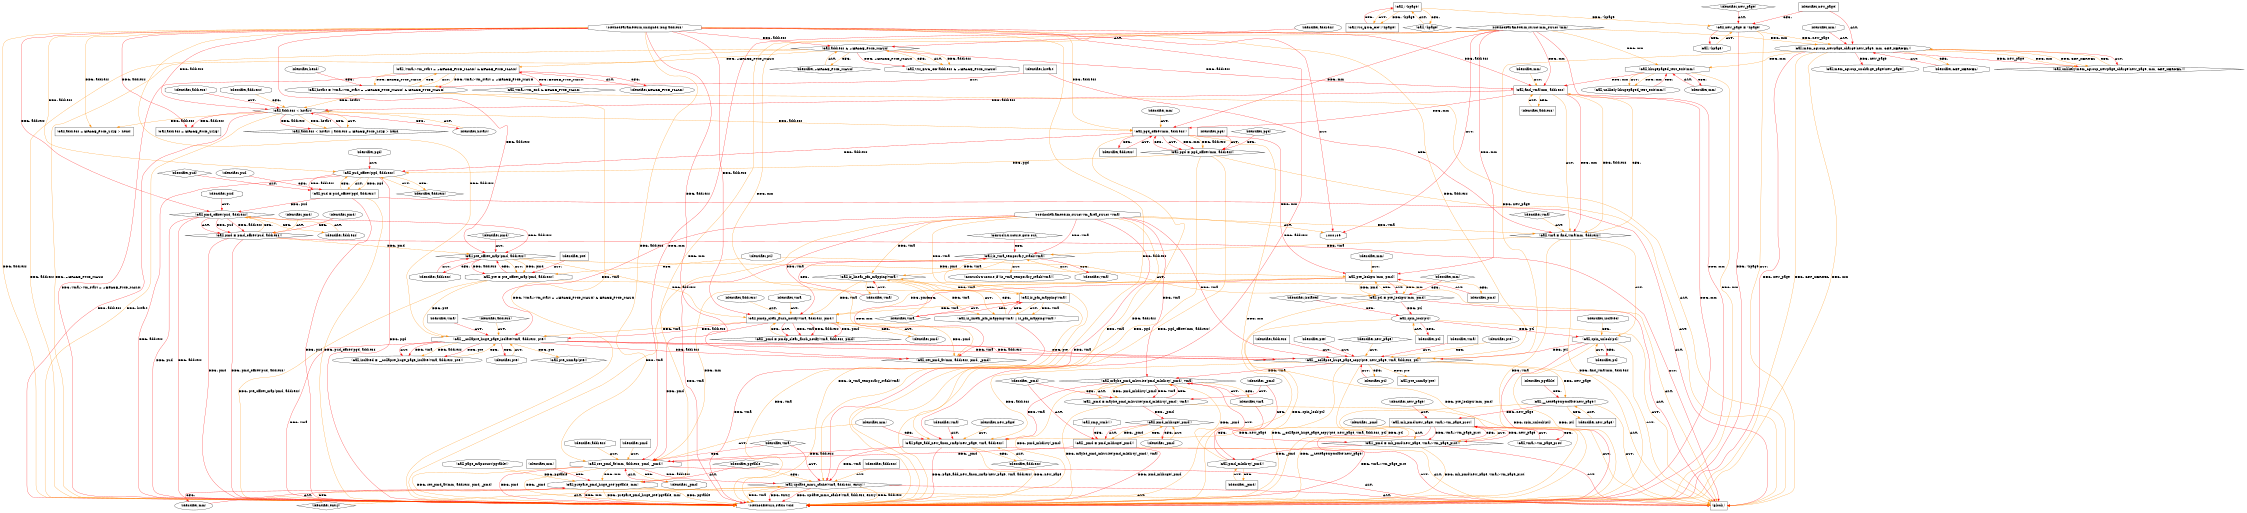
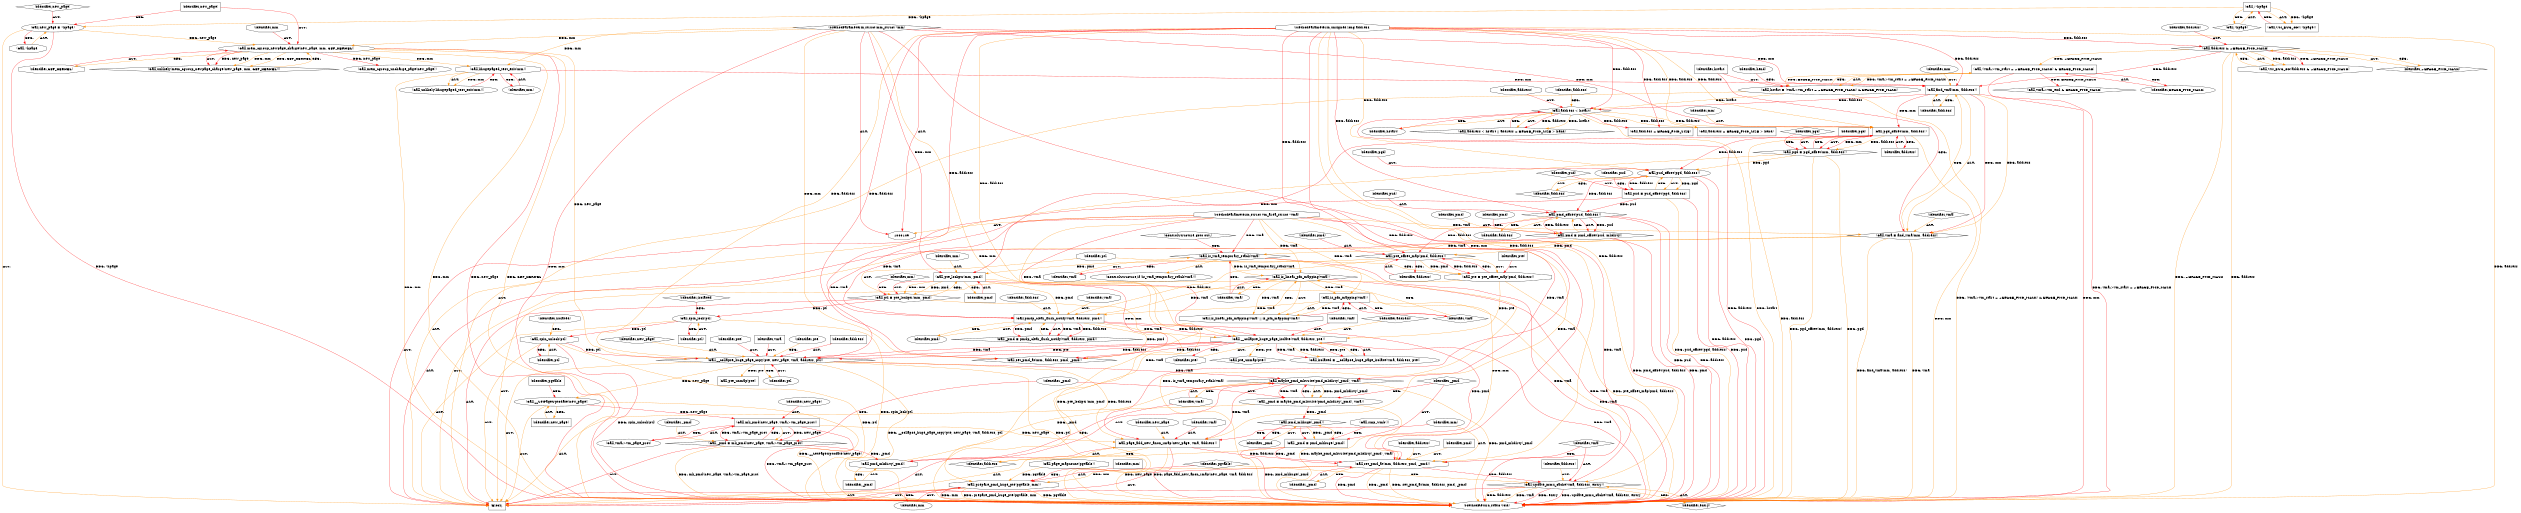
none -> (1605, 181)
(249, 236) -> (1590, 236)
(973, 267) -> (1265, 267)
(1635, 275) -> (896, 259)
(822, 369) -> (1582, 382)
(861, 453) -> none
